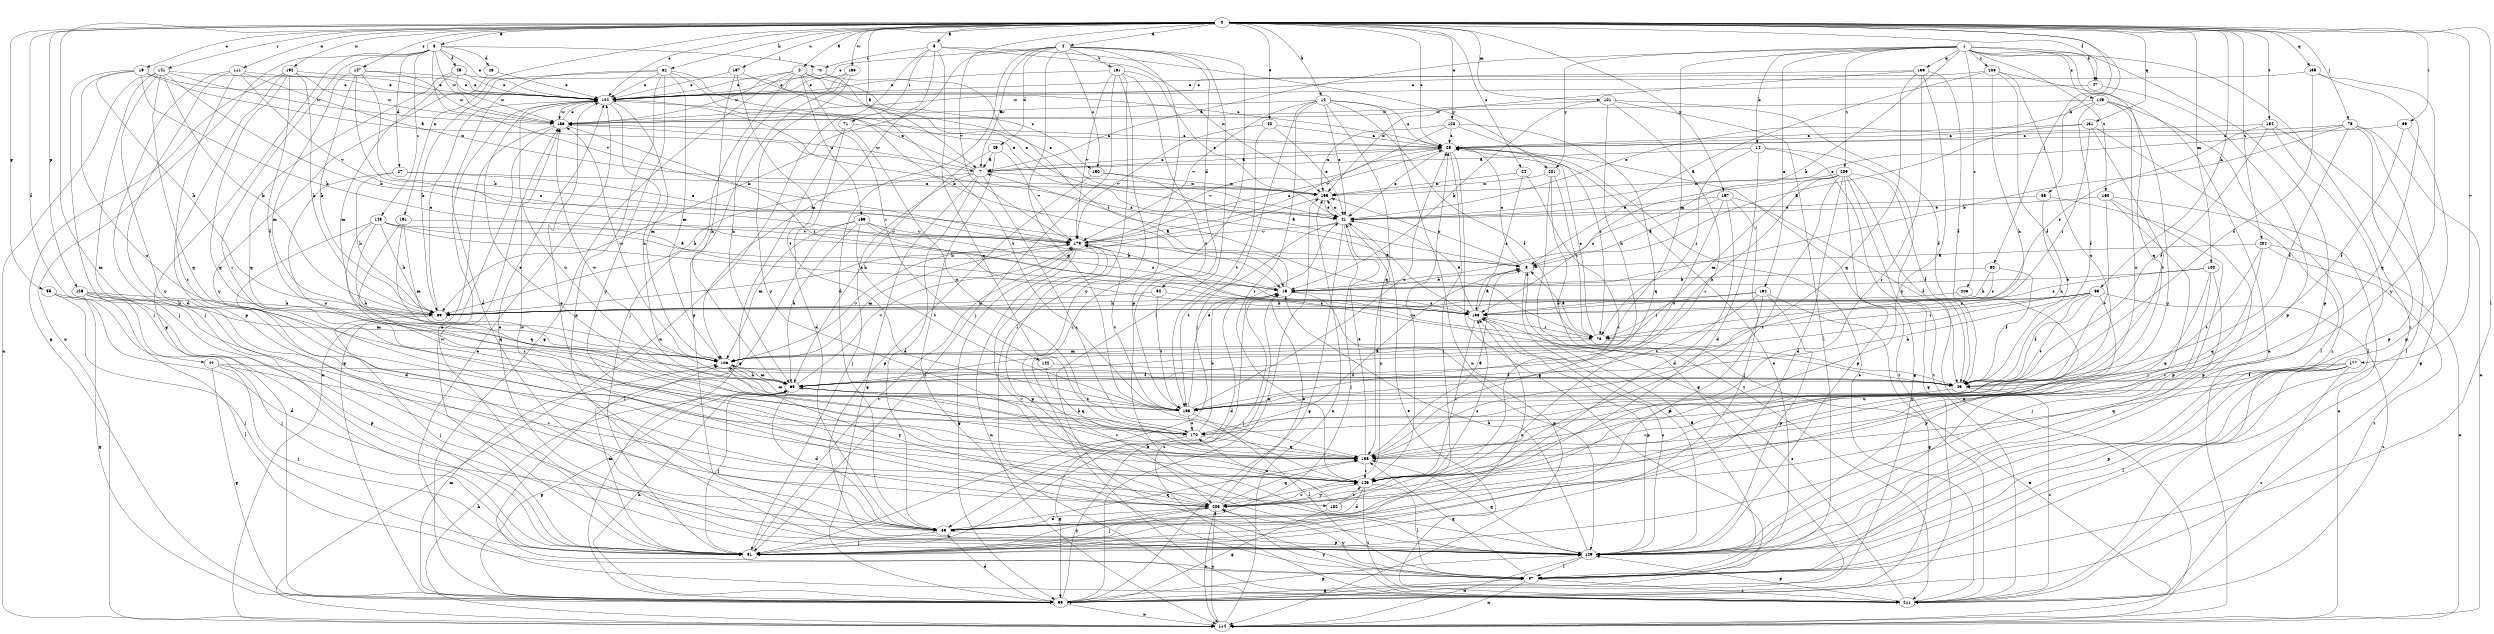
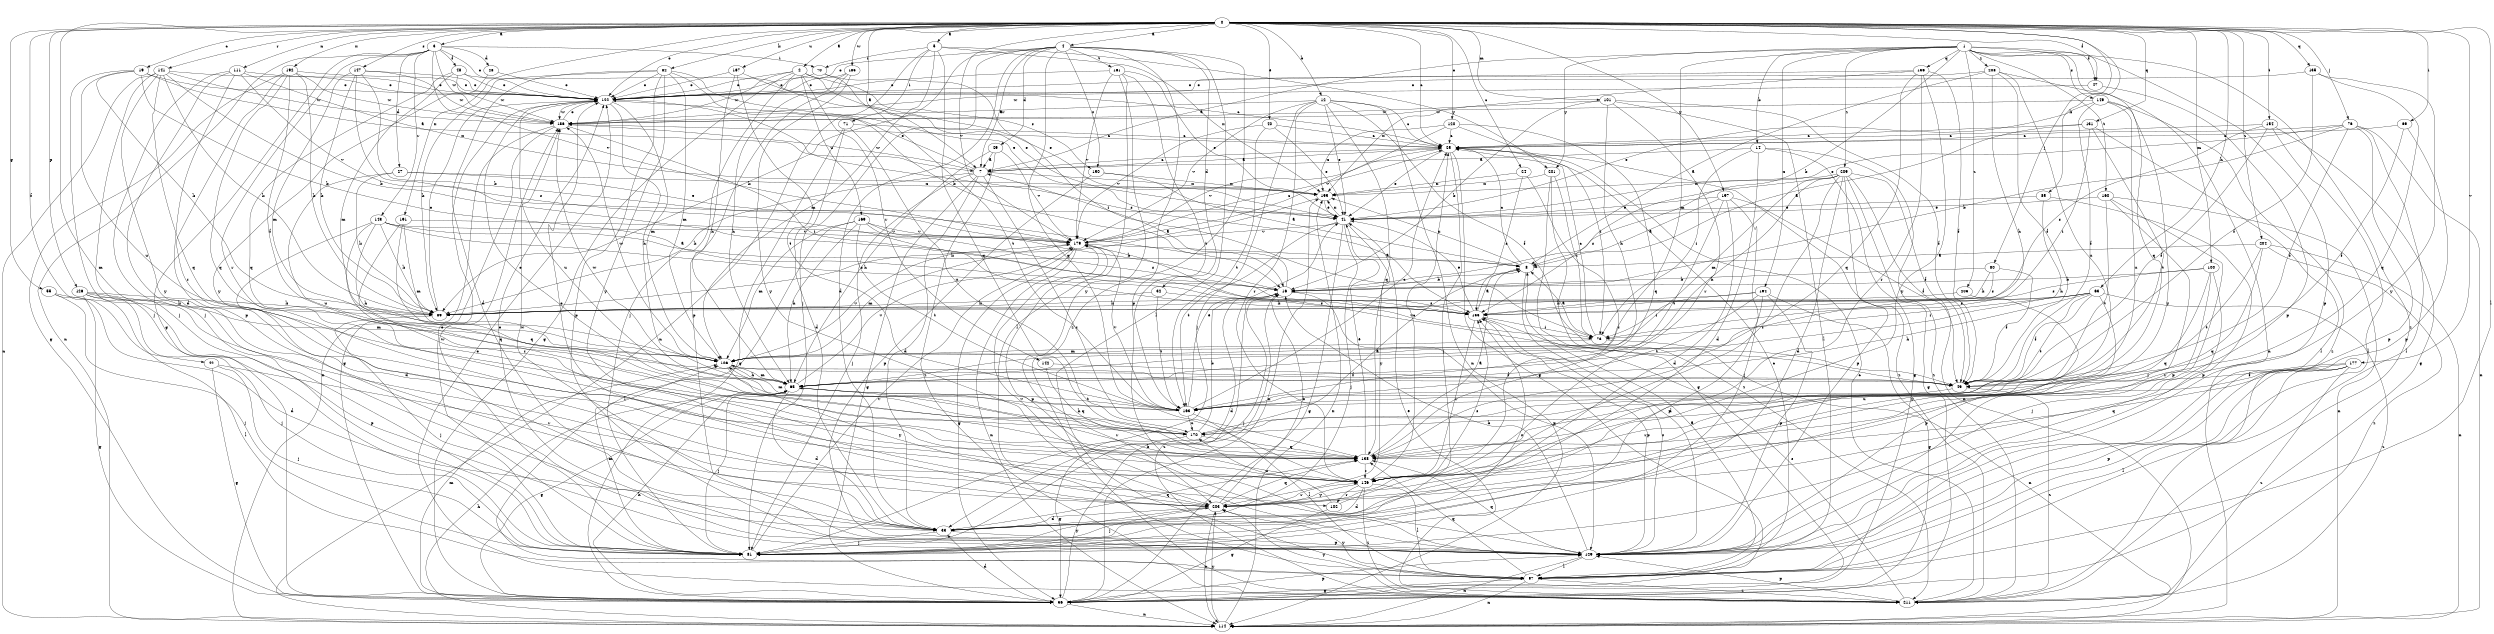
(965, 324) -> (814, 227)
(1084, 377) -> none
(1352, 494) -> (1351, 490)
